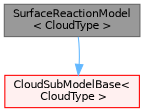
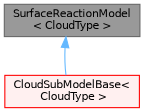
(79, 51) -> (65, 61)
